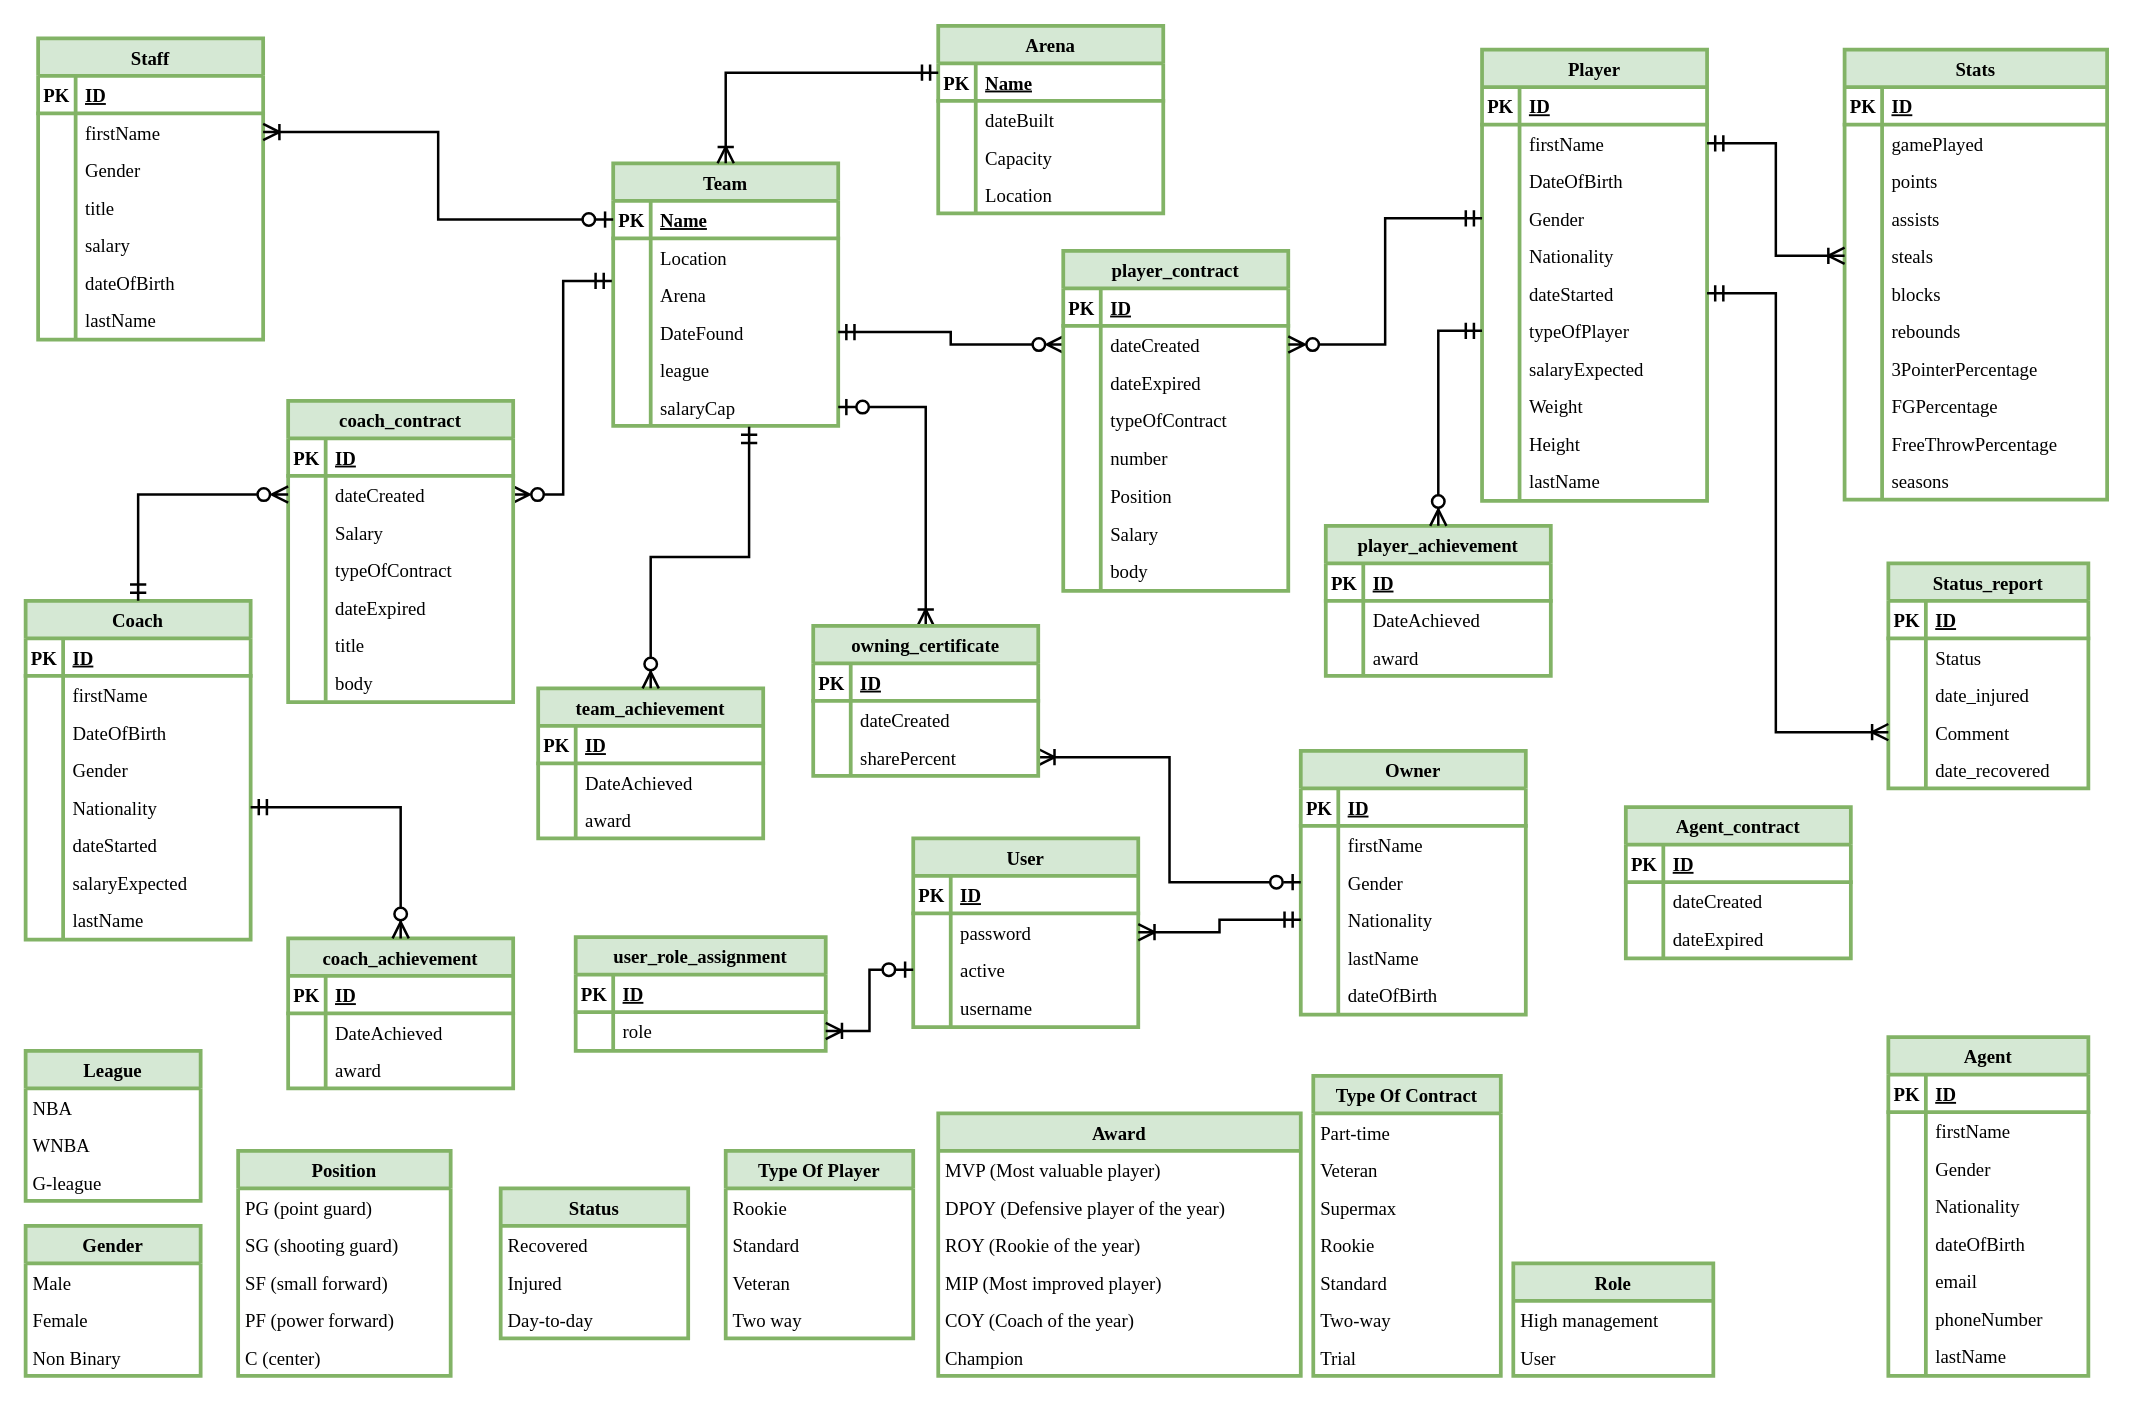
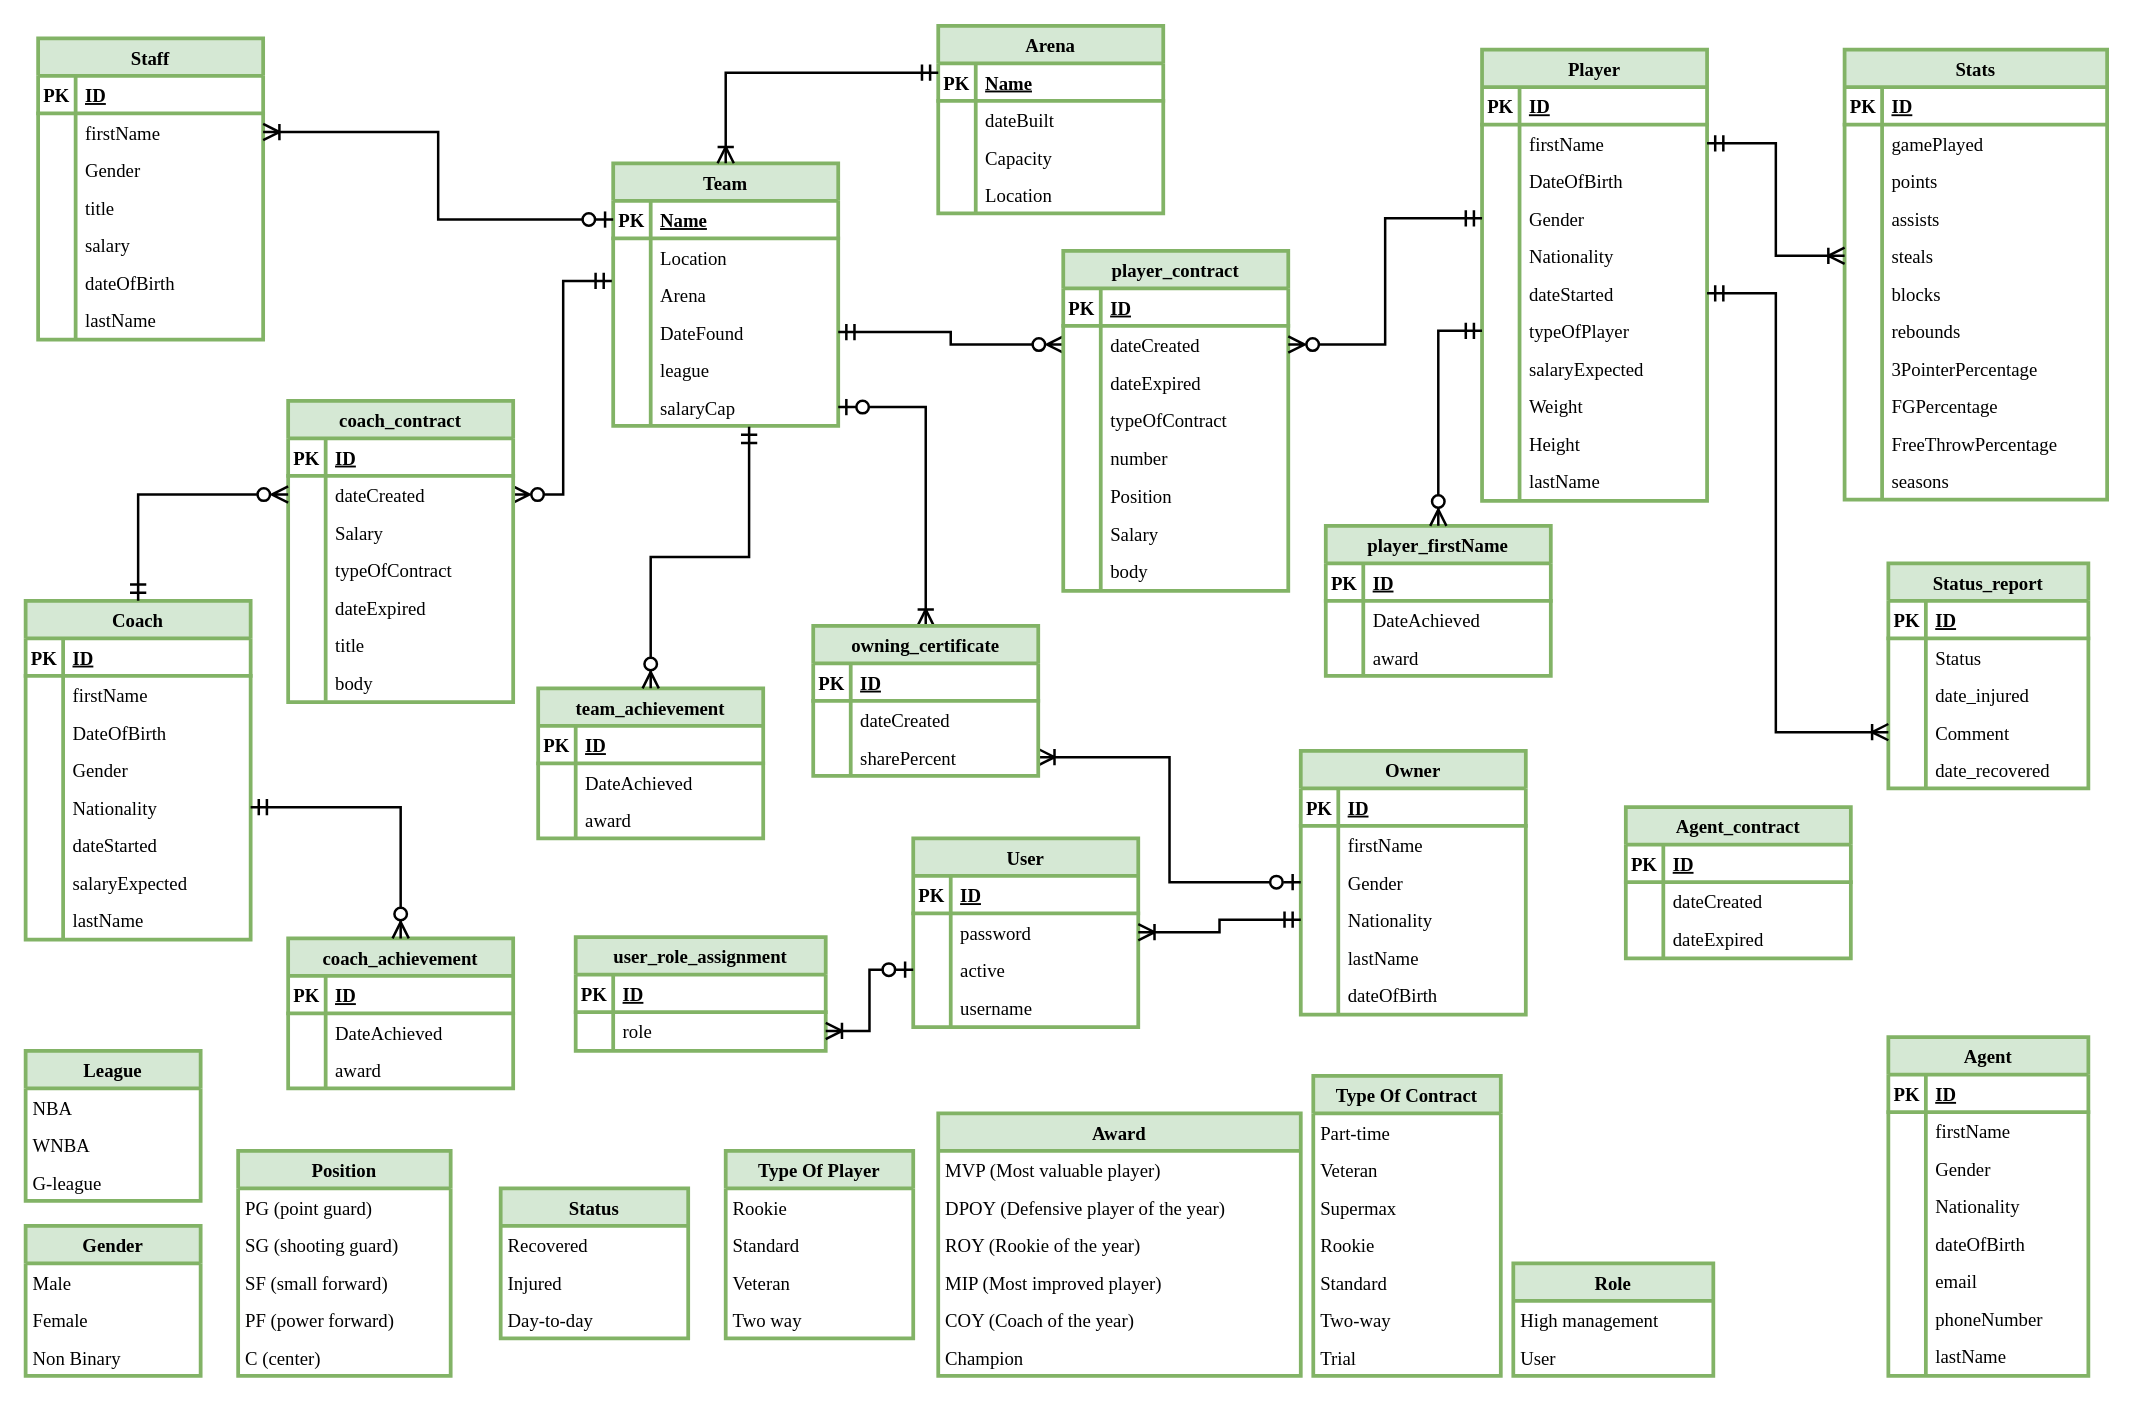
(1438, 546) -> (1438, 546)
